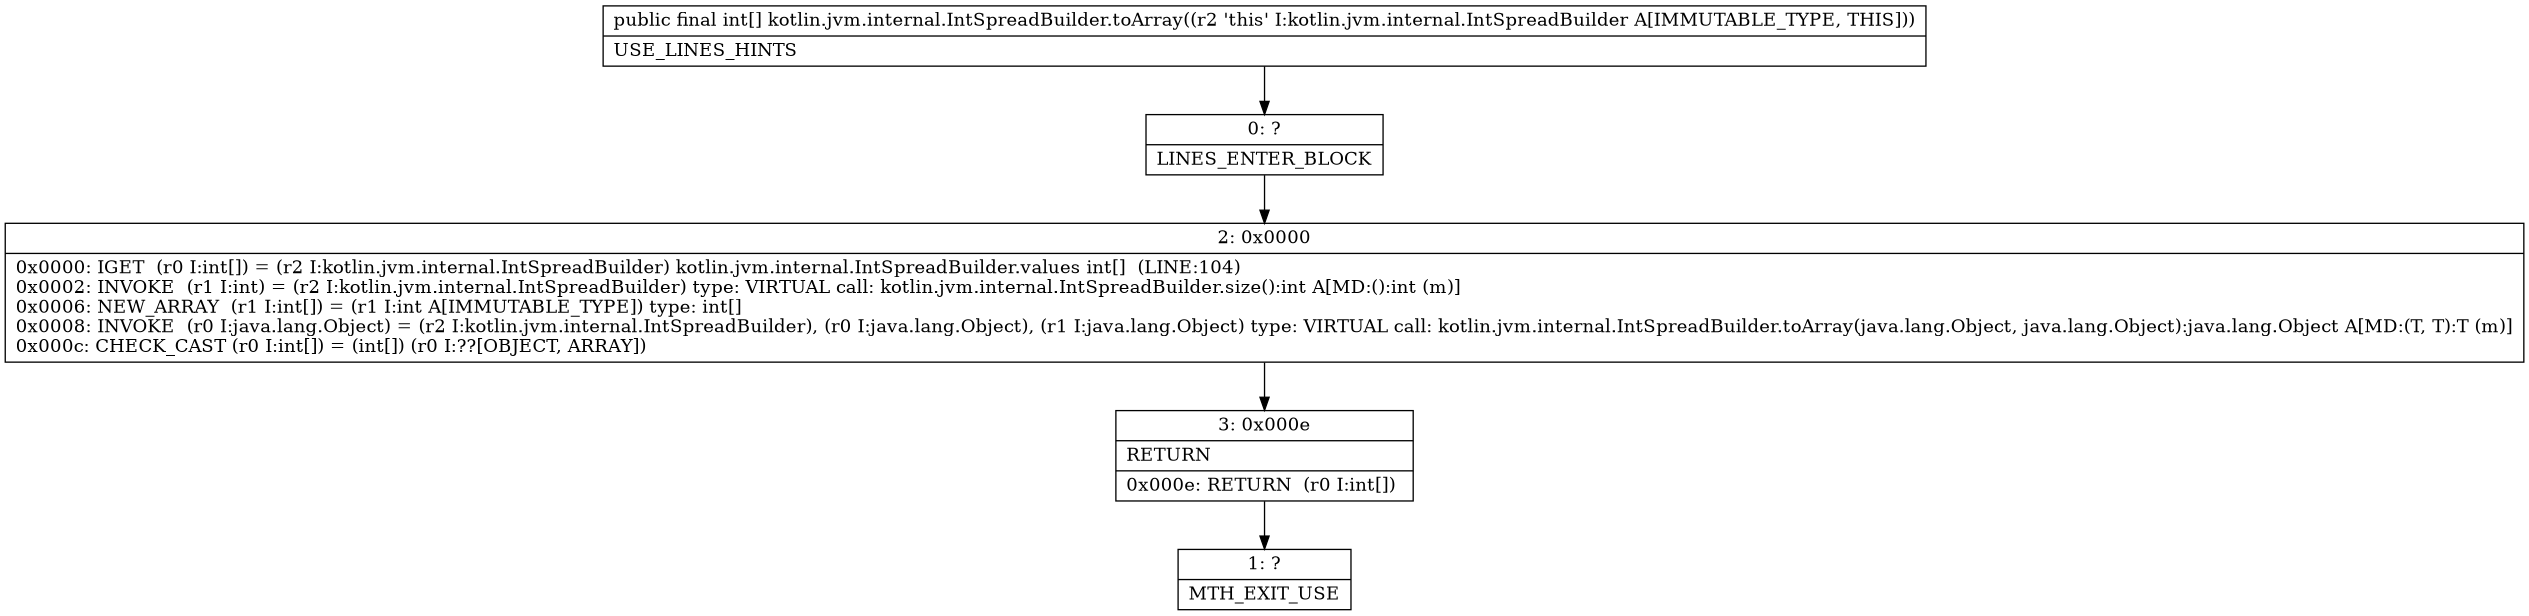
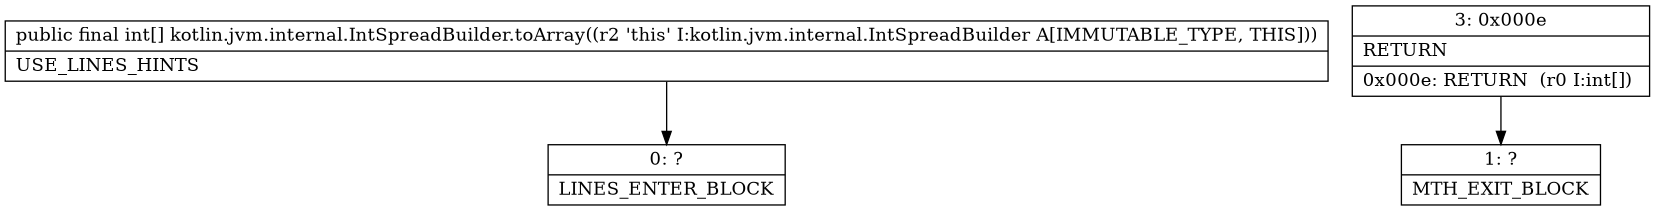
(1265, 293) -> none
(1265, 594) -> (1501, 189)
